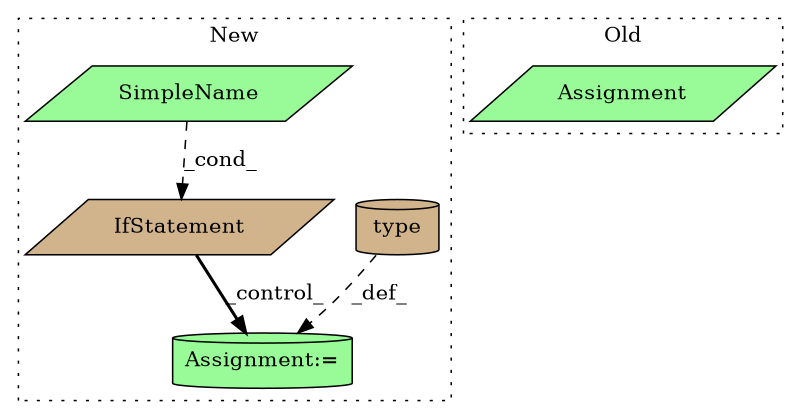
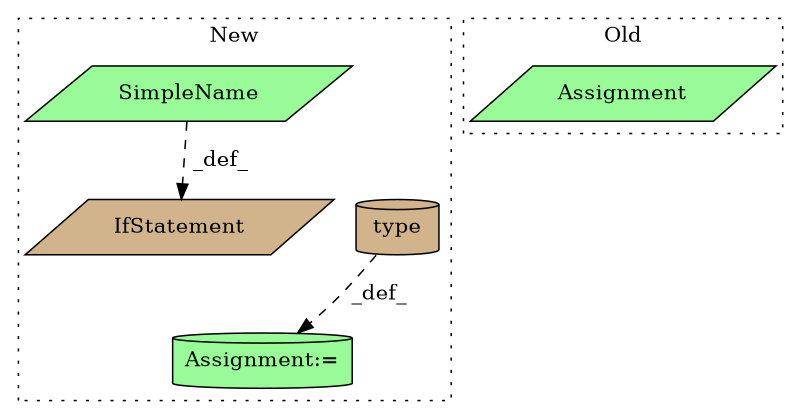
(221, 160) -> (221, 160)
(217, 287) -> none
